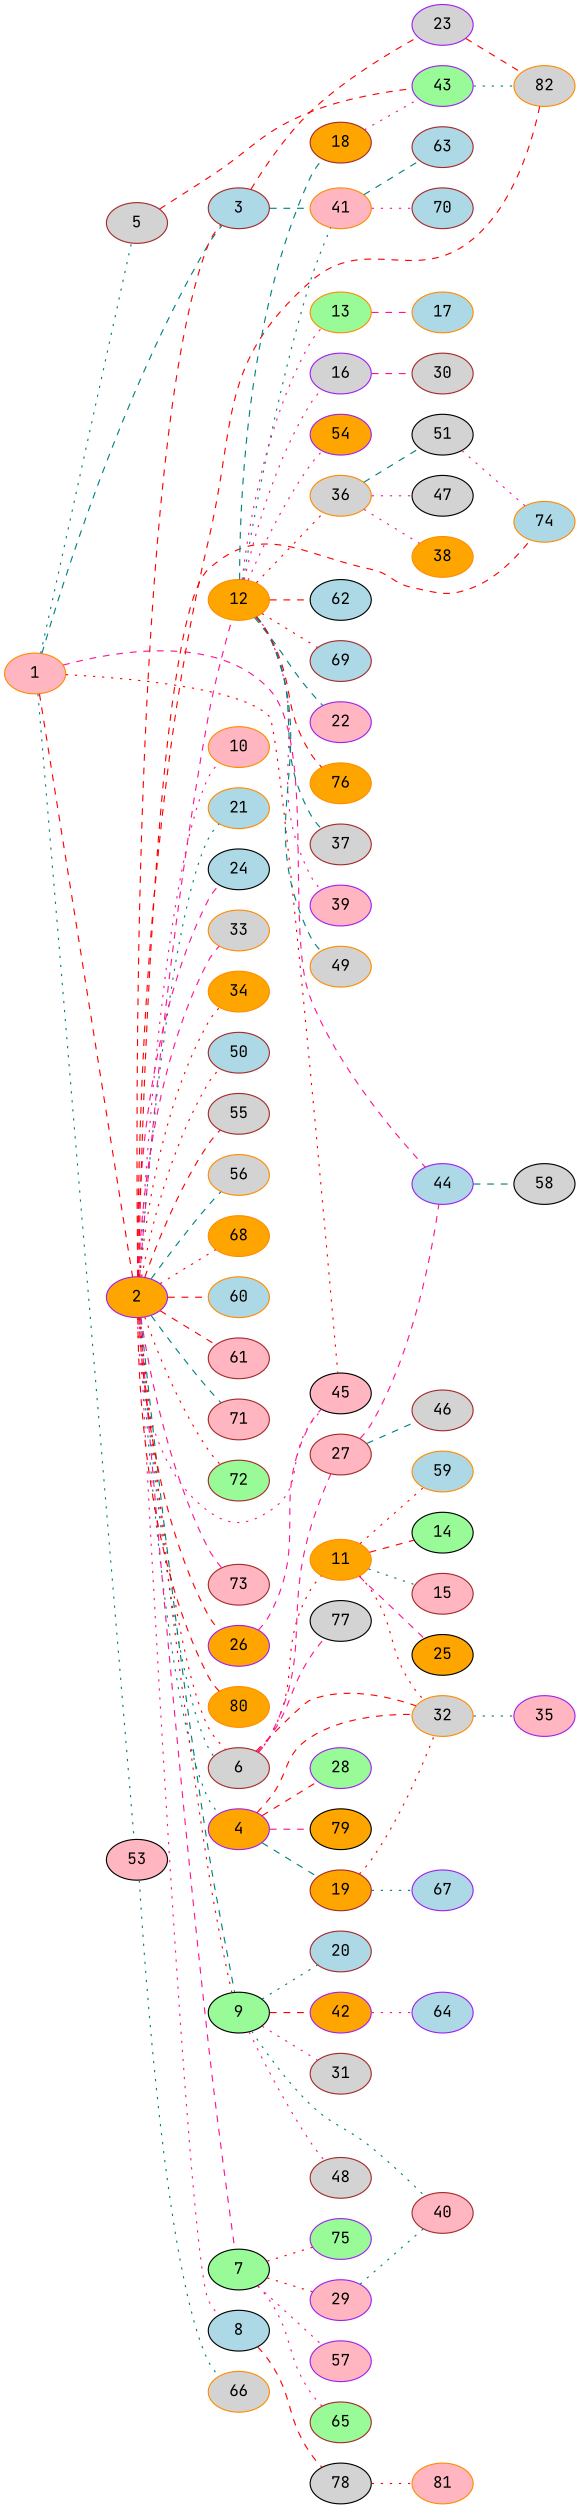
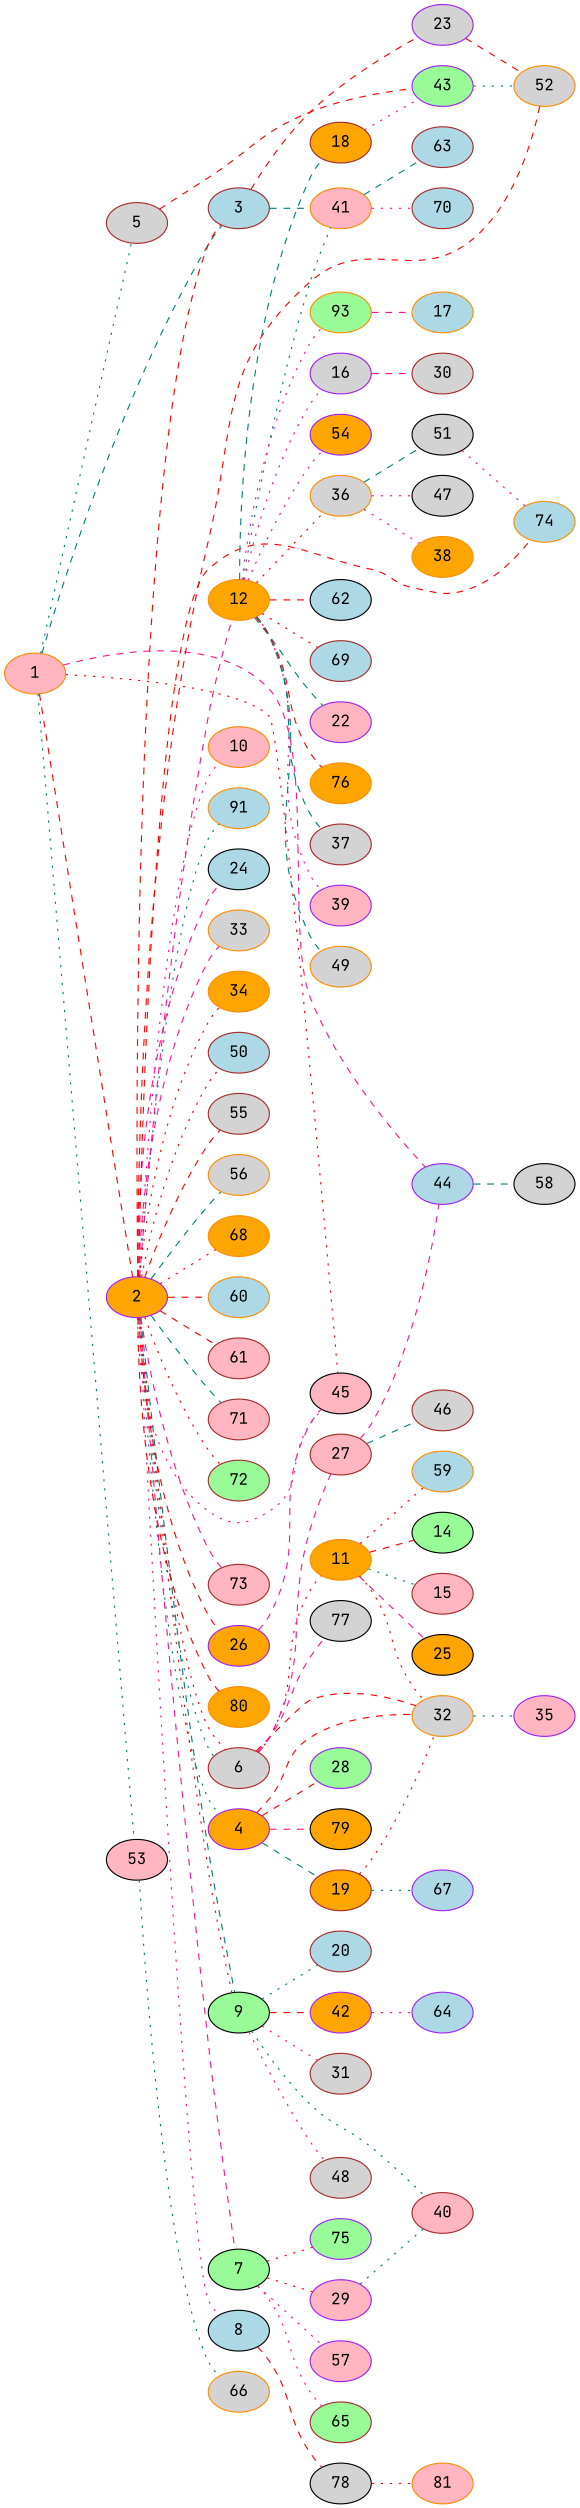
(544, 86) -> (544, 86)
(341, 312) -> (341, 312)
(239, 808) -> (239, 808)
